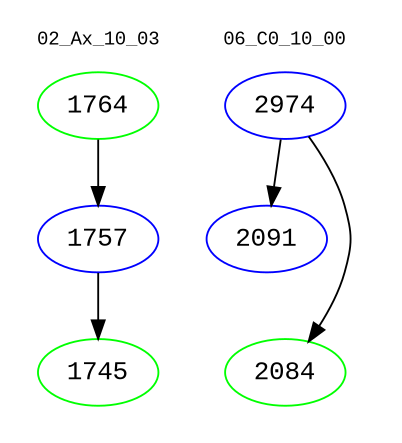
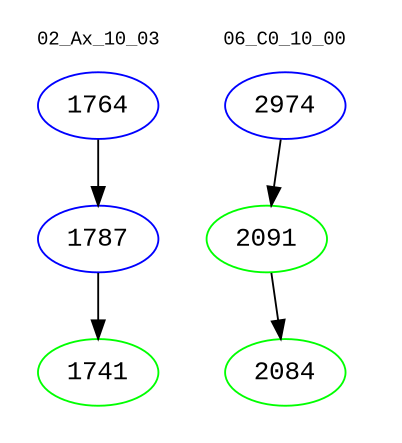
(98, 106) -> (98, 106)
(350, 230) -> (275, 297)
(98, 239) -> (98, 239)
(267, 239) -> (267, 239)
(98, 372) -> (98, 372)
